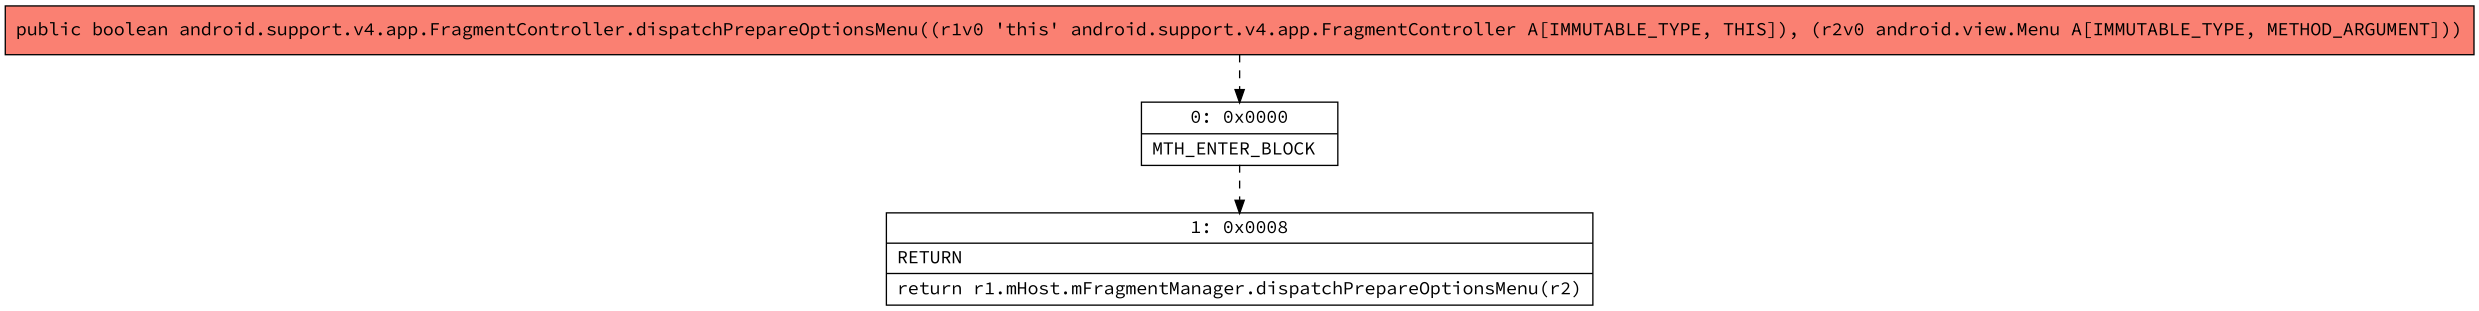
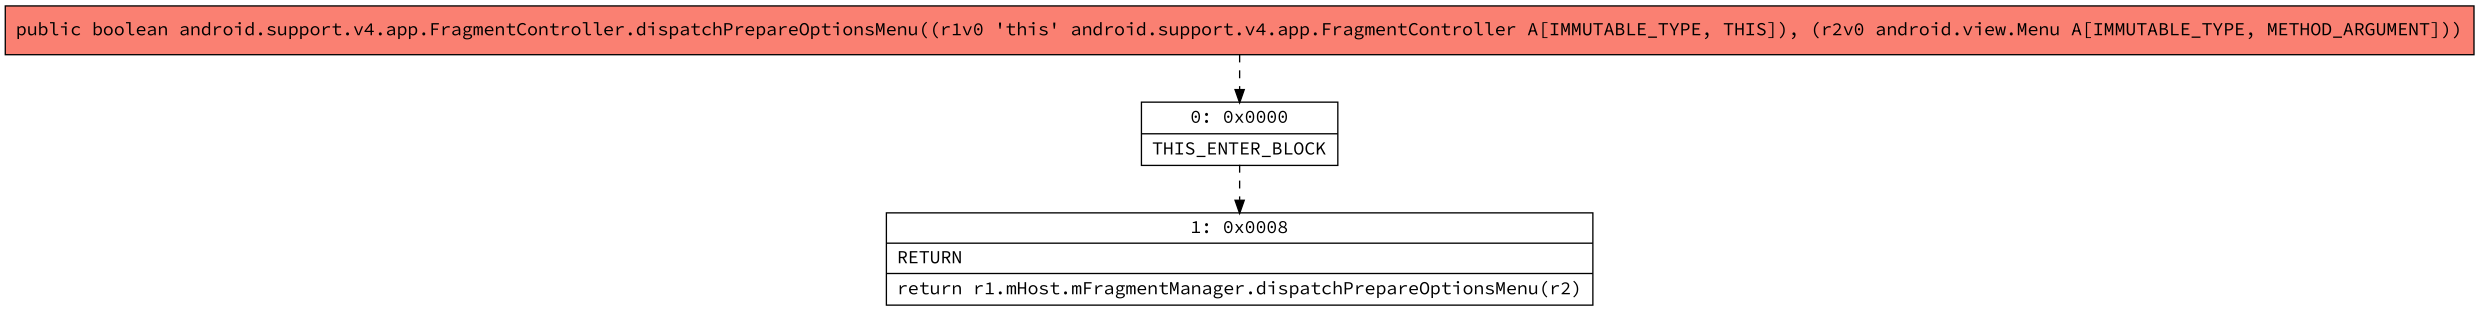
(1234, 149) -> (1240, 149)
